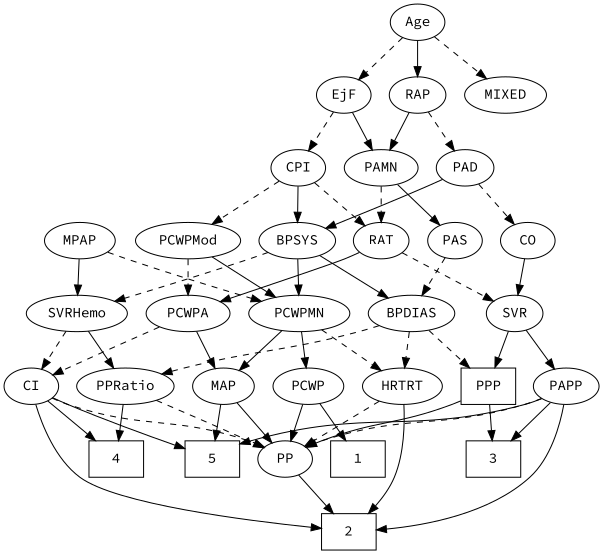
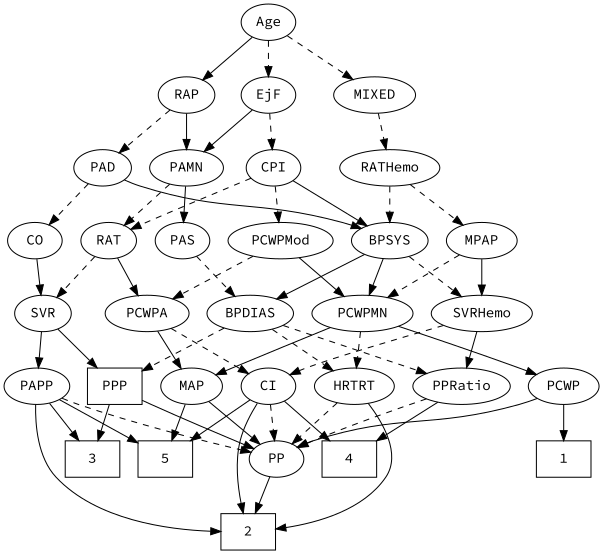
none -> (390, 168)
